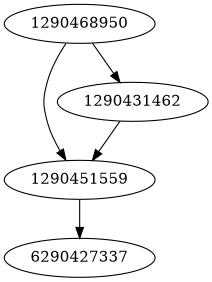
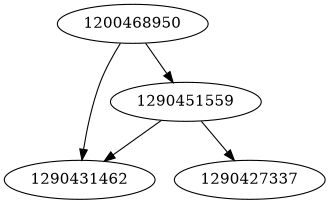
(80, 24) -> (133, 24)
(109, 136) -> (137, 138)
(80, 258) -> (250, 180)
